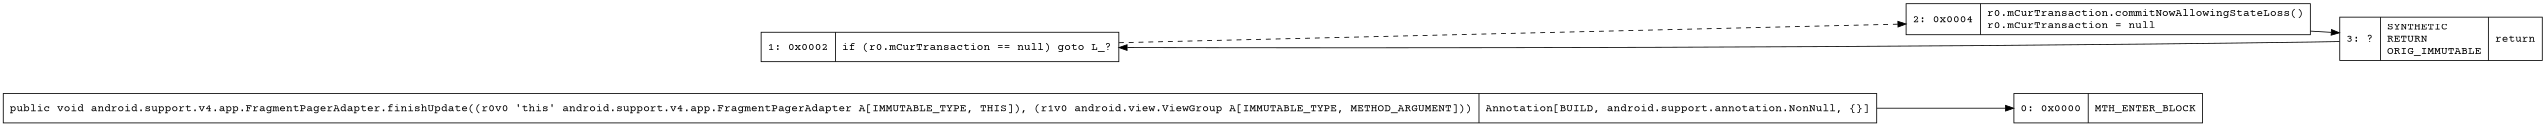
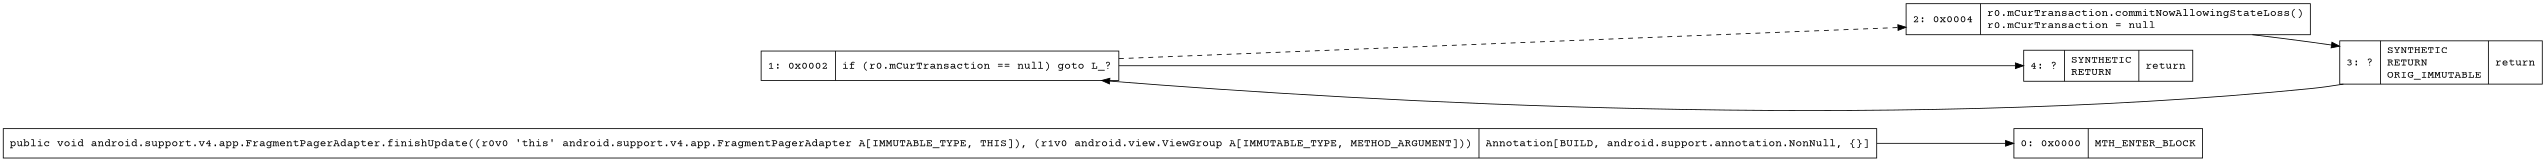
none -> (2108, 66)
